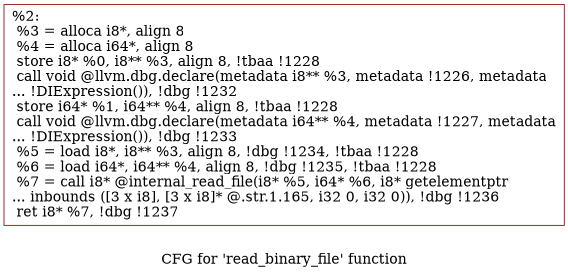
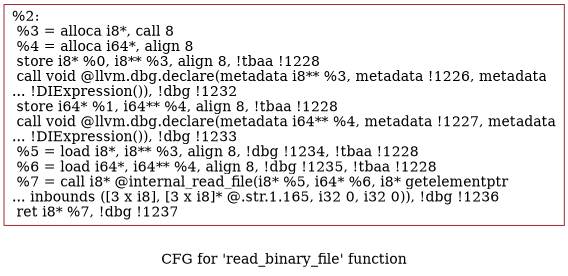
(98, 32) -> (93, 32)
